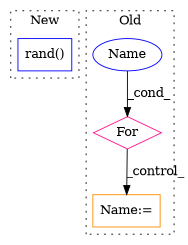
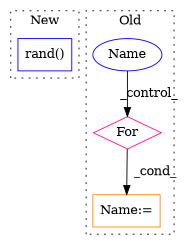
(149, 94) -> (149, 94)
(155, 172) -> (155, 172)
